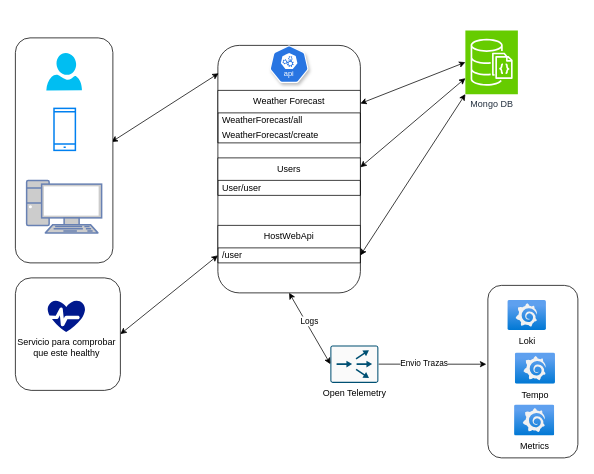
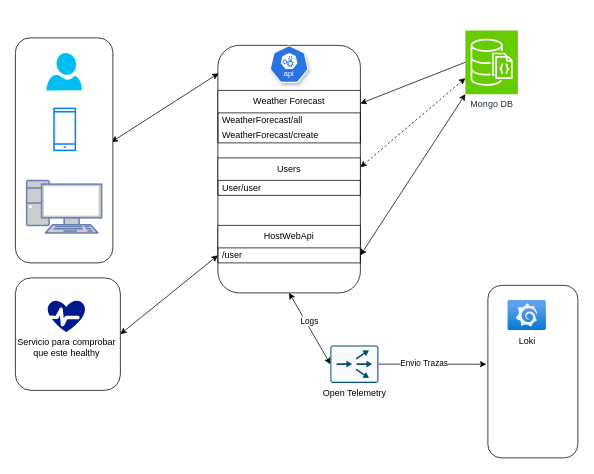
(459, 65) -> (462, 64)
(412, 123) -> (412, 123)
(535, 368) -> none
(535, 420) -> none
